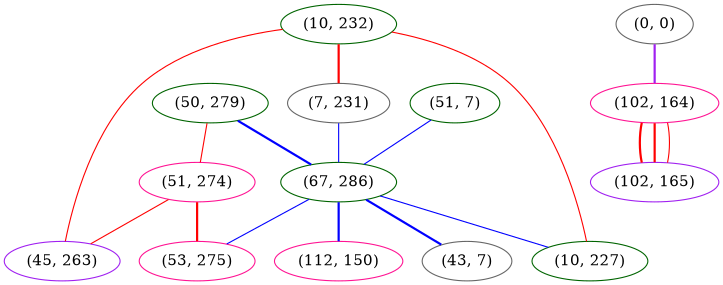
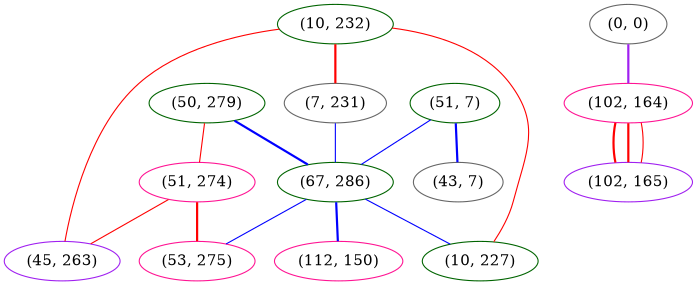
(404, 222) -> (457, 143)
